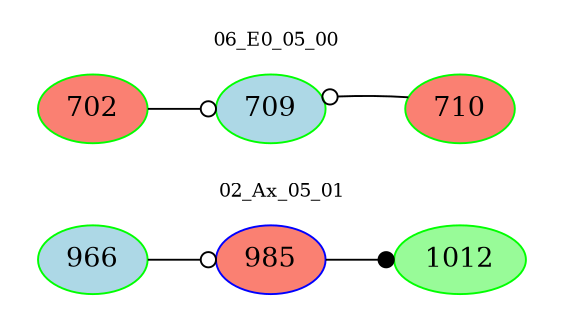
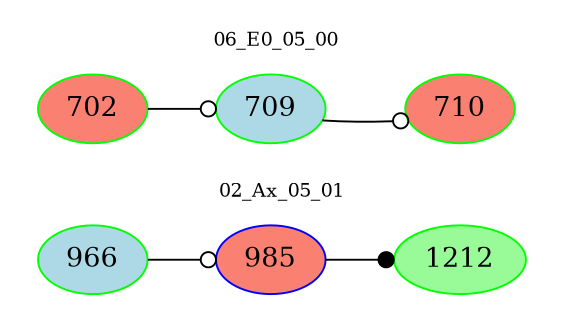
(373, 96) -> (358, 122)
(460, 260) -> (460, 260)
